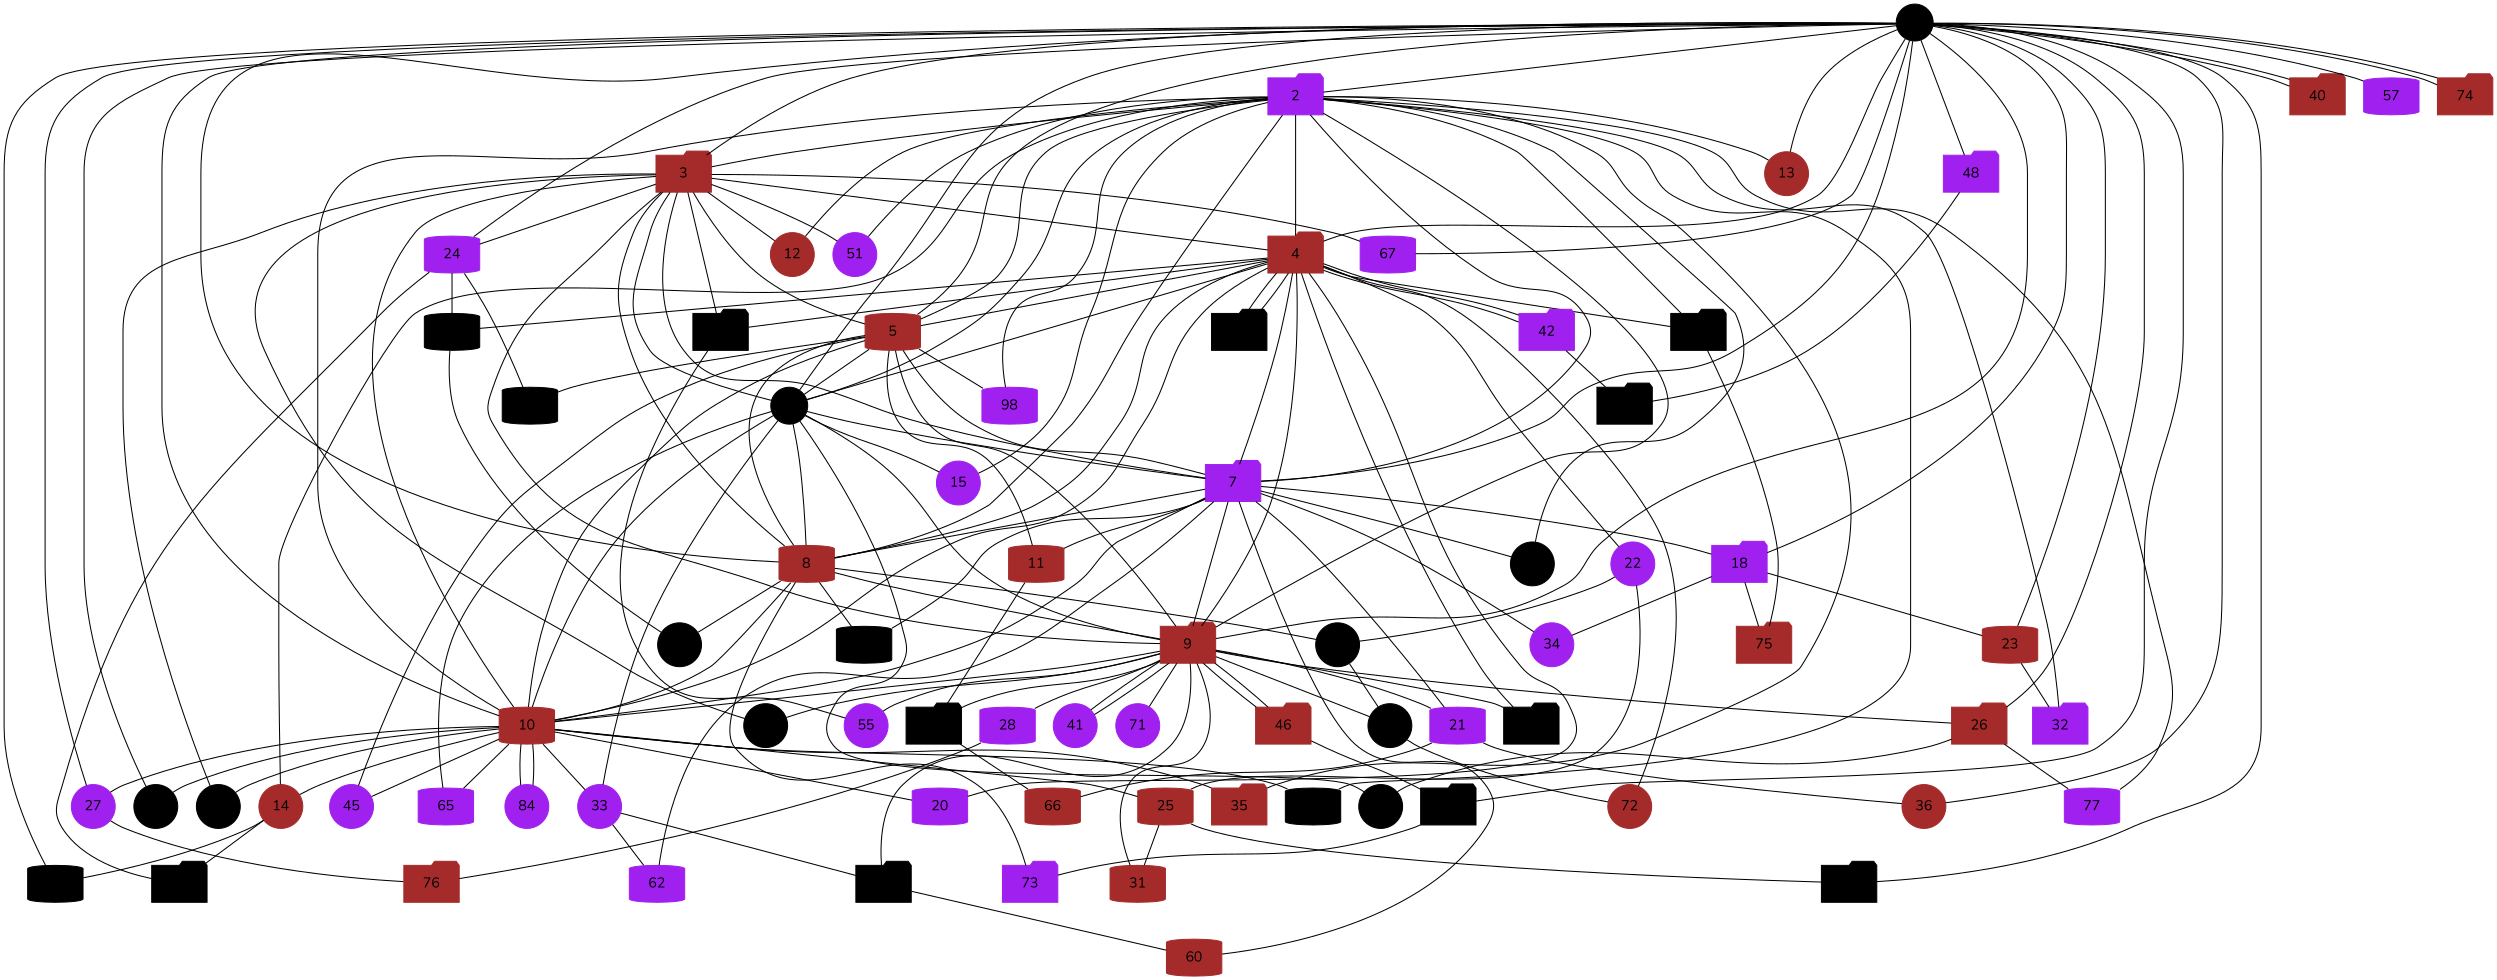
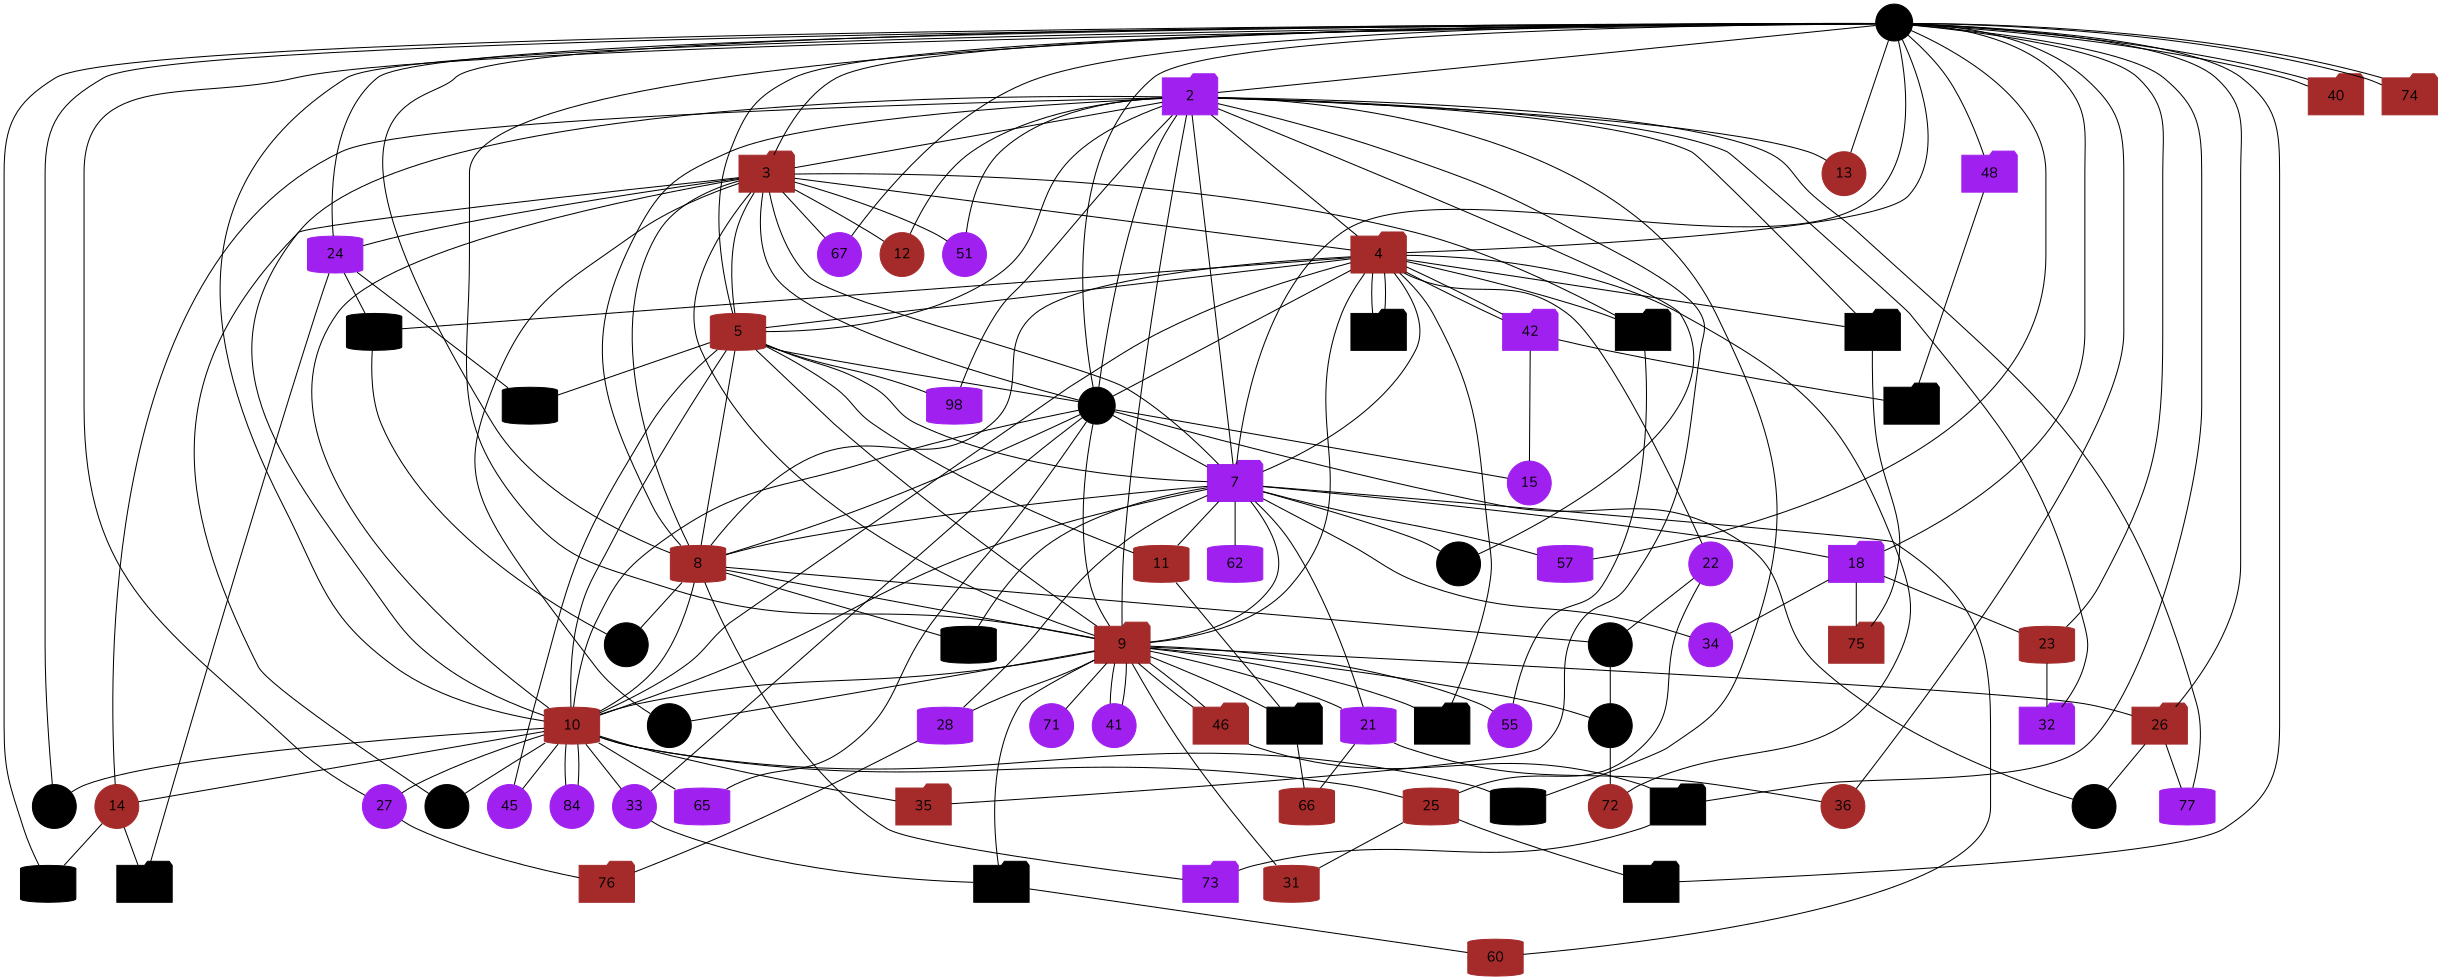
(1388, 255) -> (839, 255)
(1109, 258) -> (1530, 406)
none -> (1400, 523)
none -> (1074, 588)
(940, 806) -> none
(625, 841) -> none
